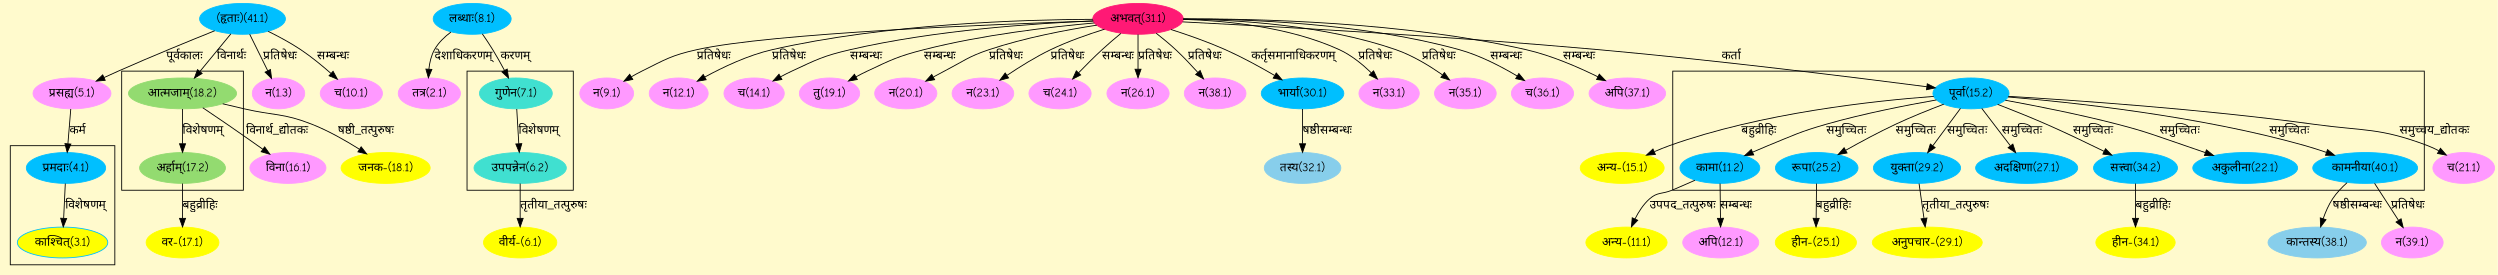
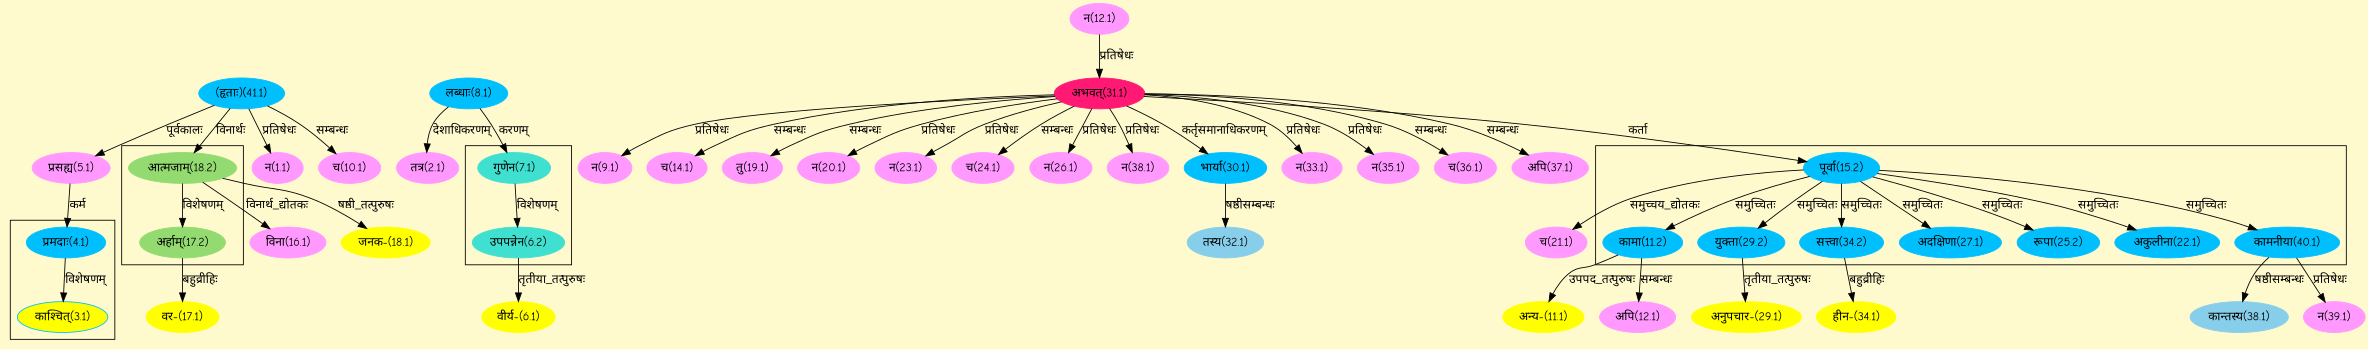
(817, 41) -> (1099, 52)
(279, 93) -> (278, 168)
(1622, 168) -> none
(1816, 243) -> none
